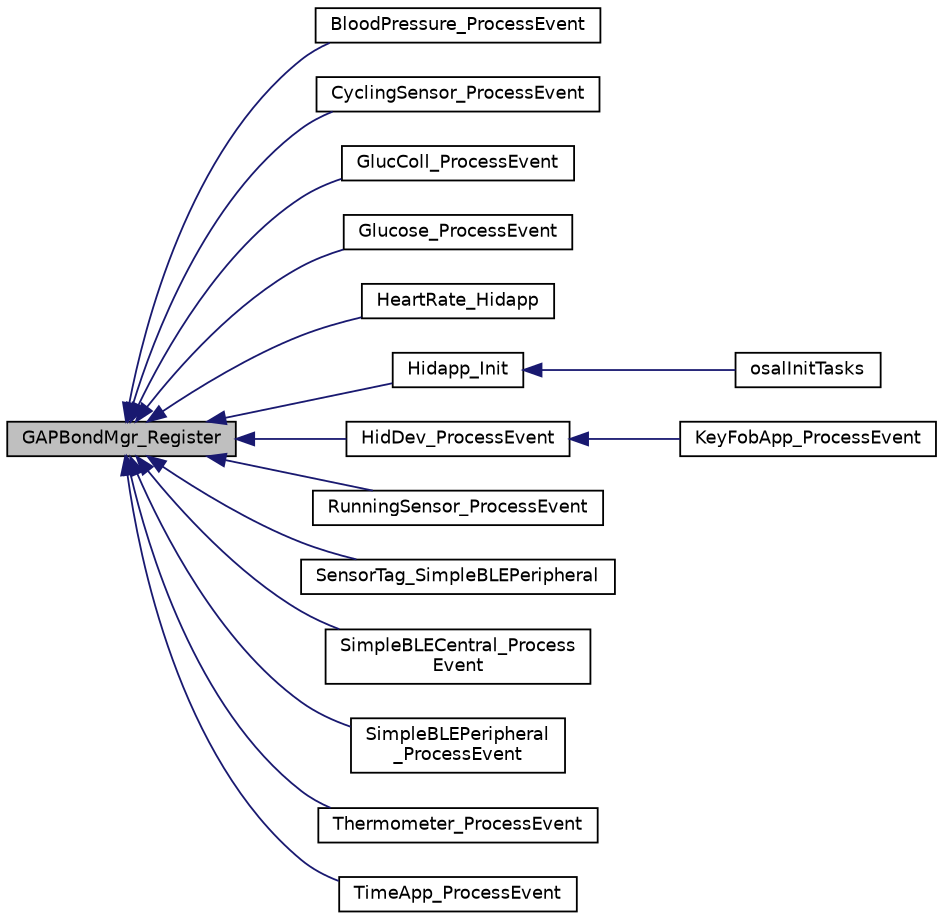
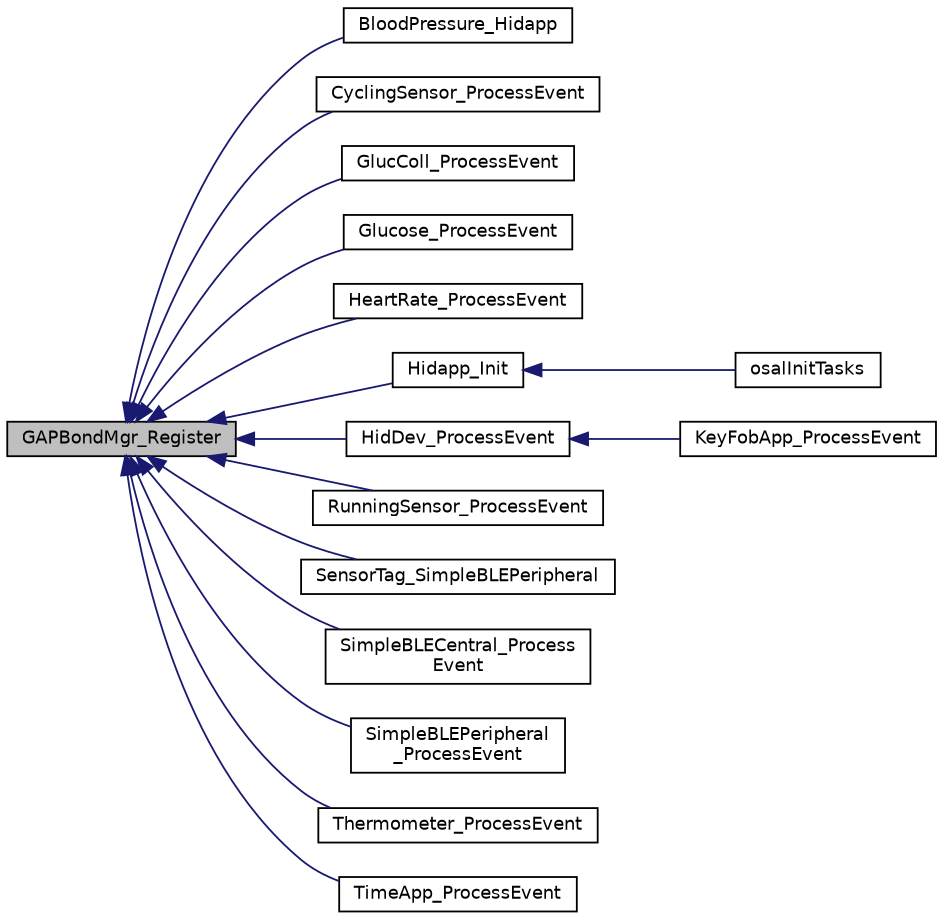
(458, 25) -> (458, 25)
(458, 301) -> (458, 301)
